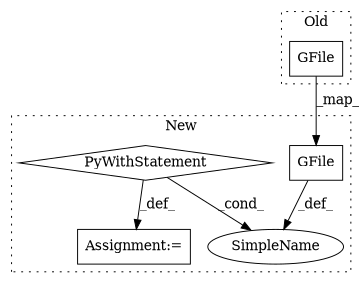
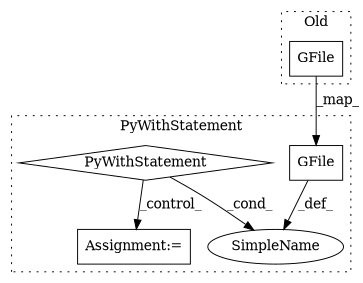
(181, 127) -> (181, 127)
(158, 205) -> (171, 205)
